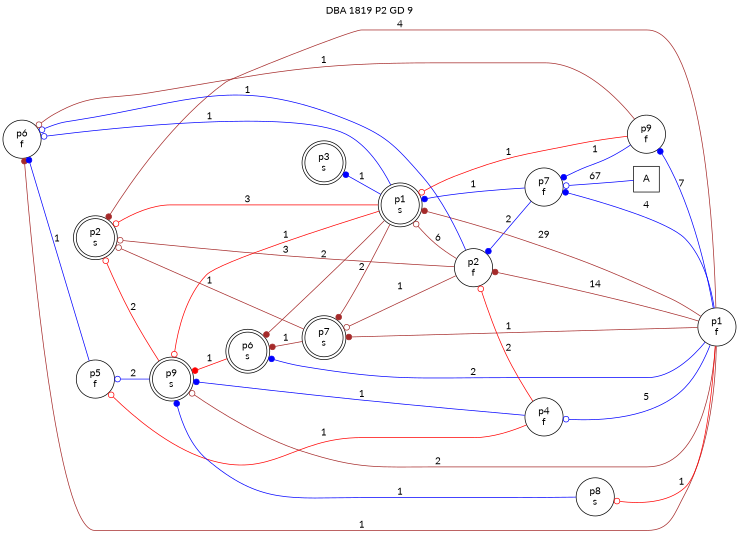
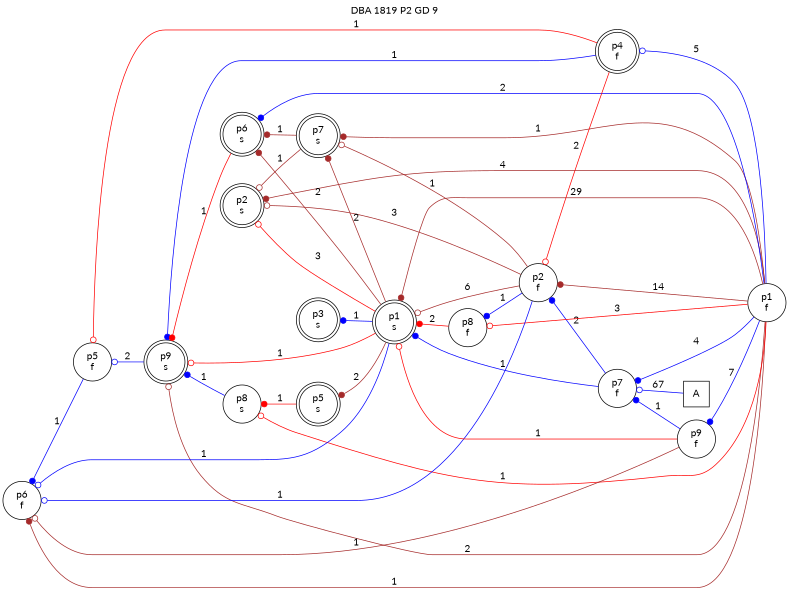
(131, 313) -> none
none -> (468, 328)
none -> (318, 404)
(544, 417) -> (617, 51)
